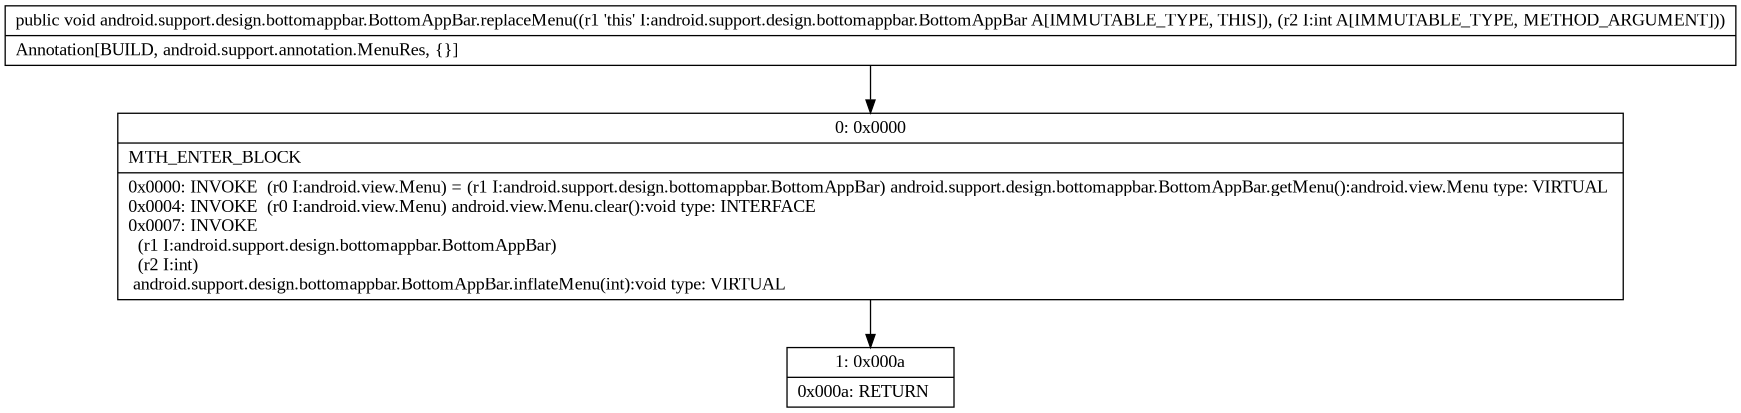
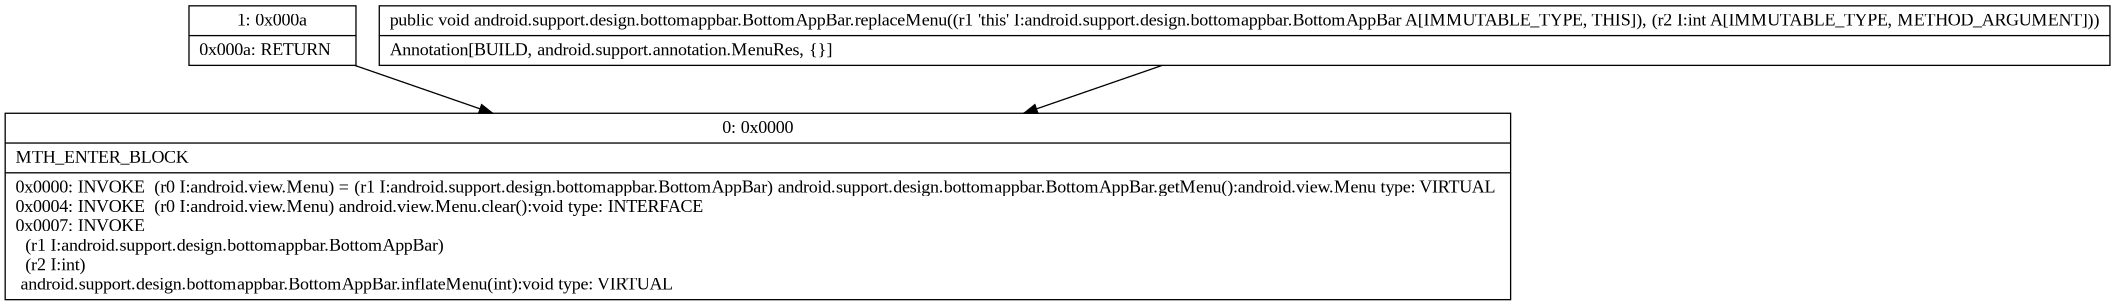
(871, 317) -> (417, 87)
